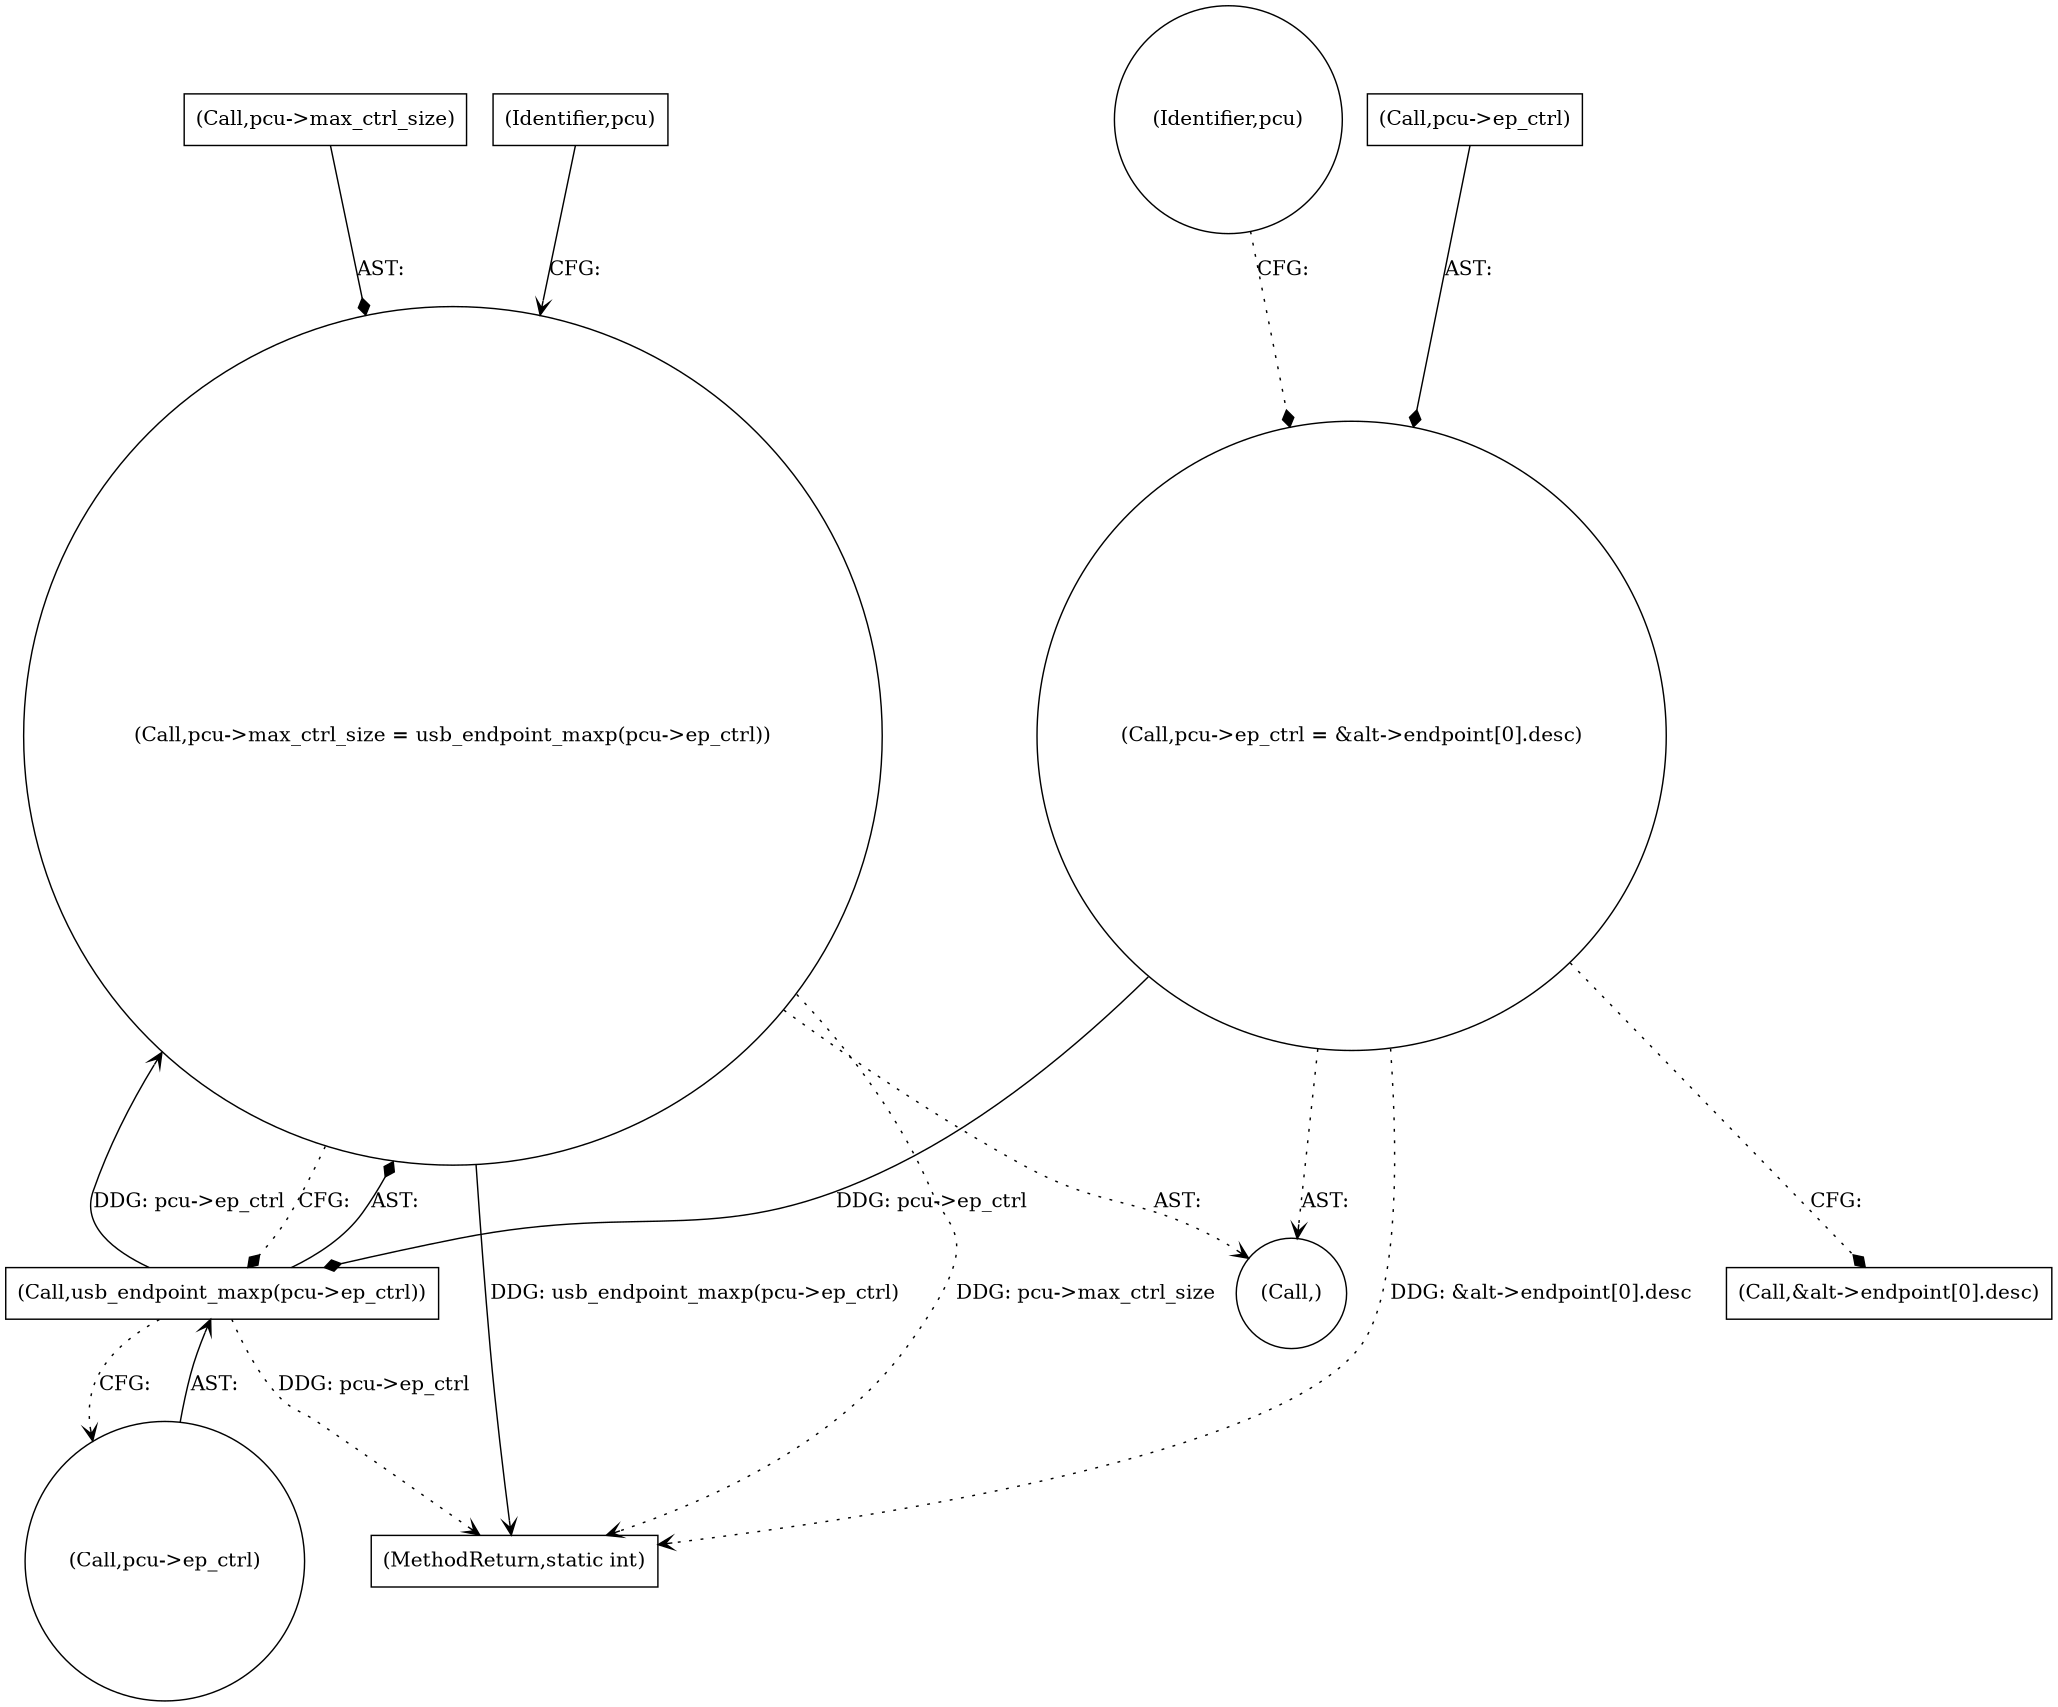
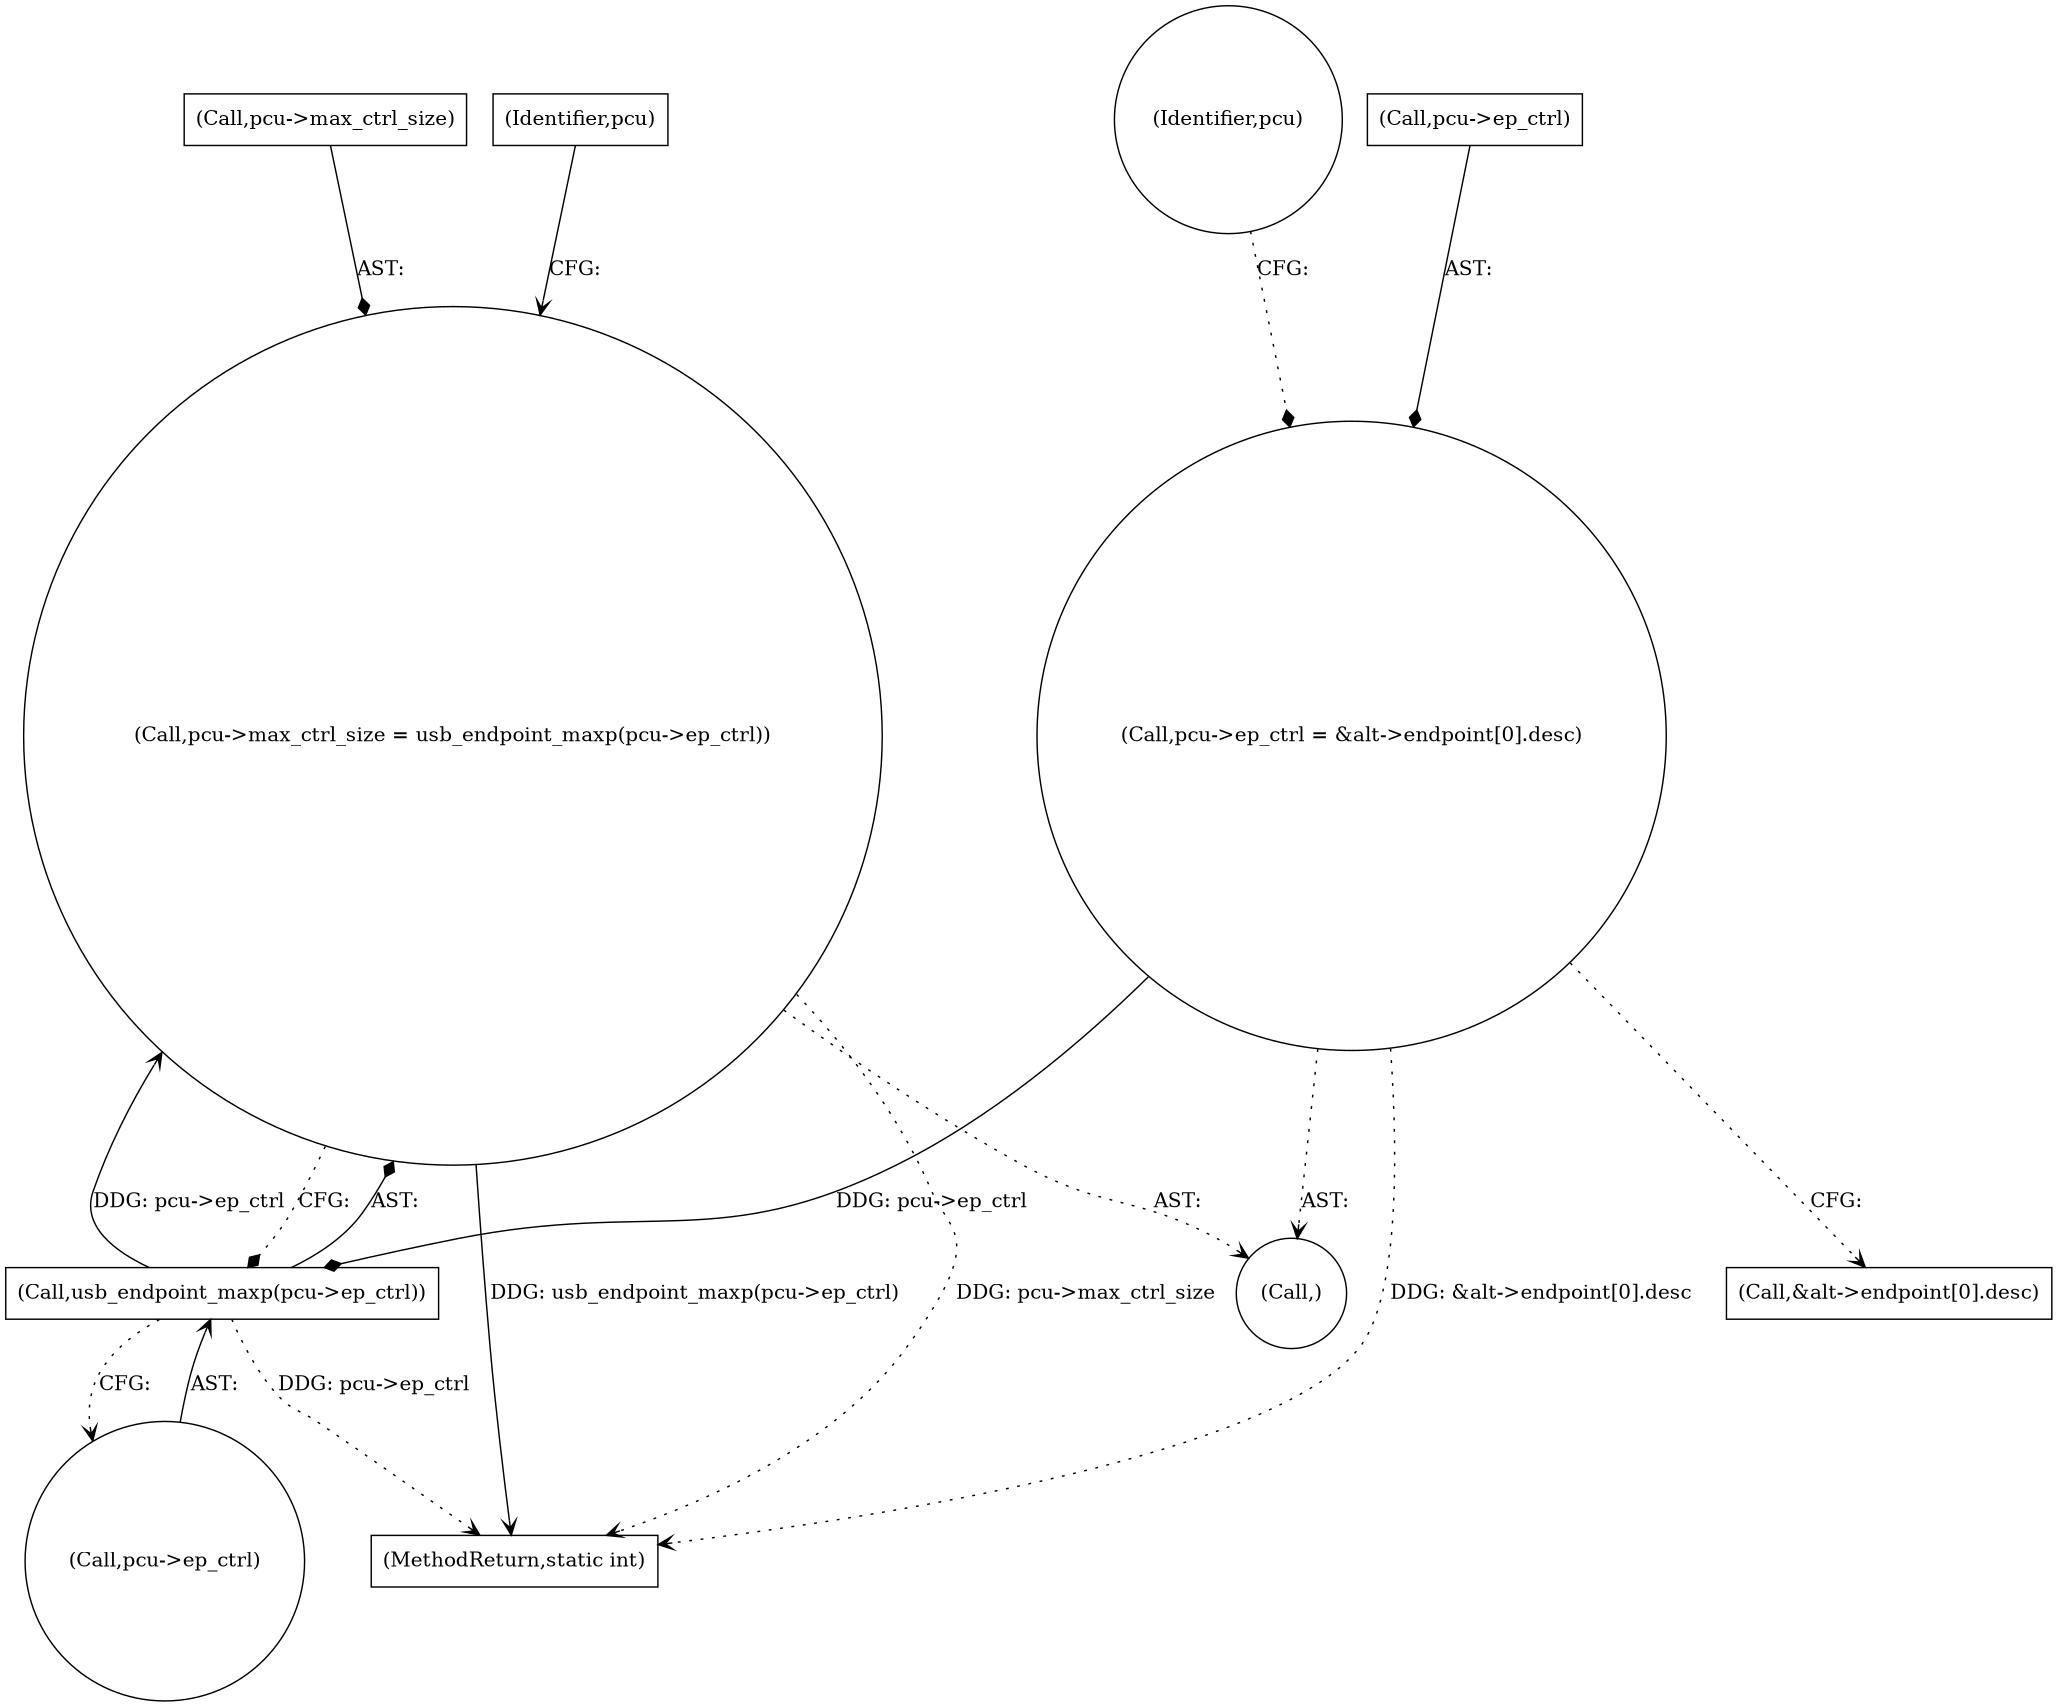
(1713, 1110) -> (1713, 1110)
